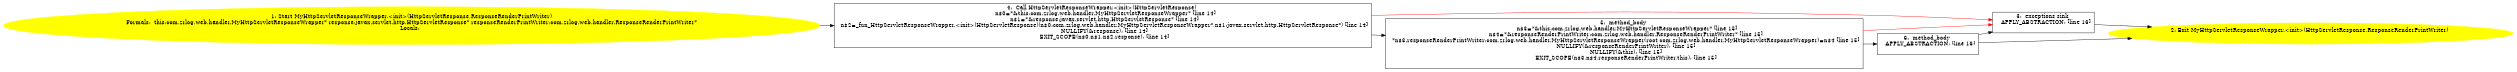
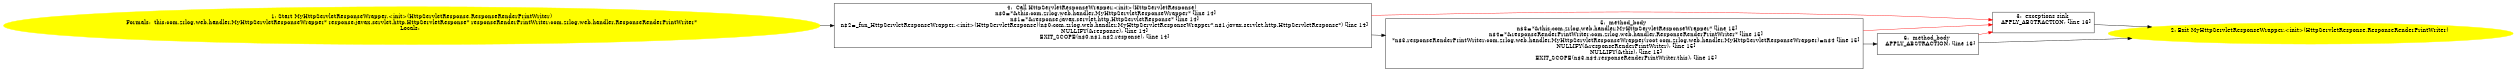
(1984, 34) -> (1984, 34)
